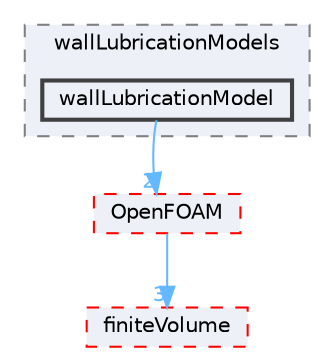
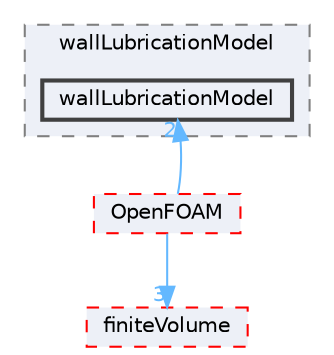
(167, 44) -> (167, 44)
(153, 149) -> (181, 168)
